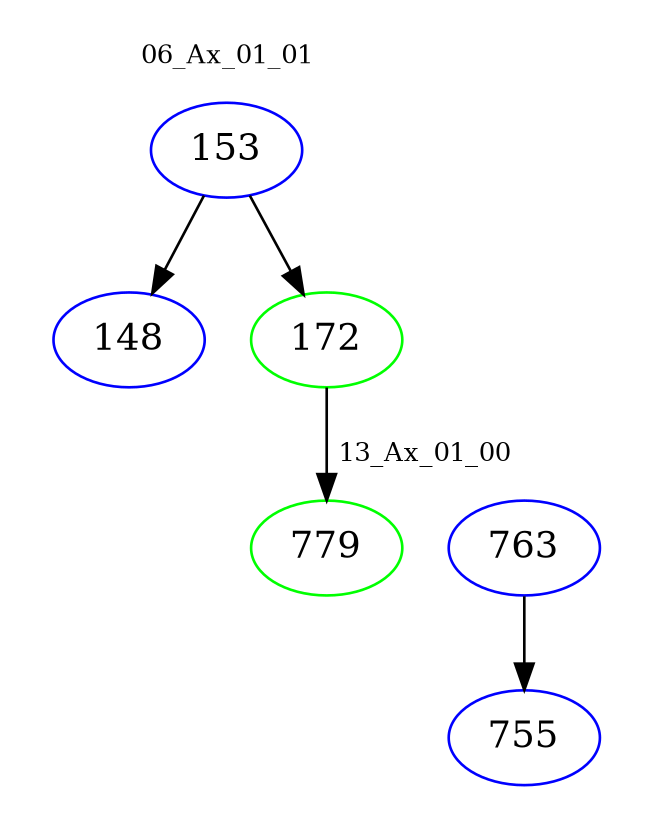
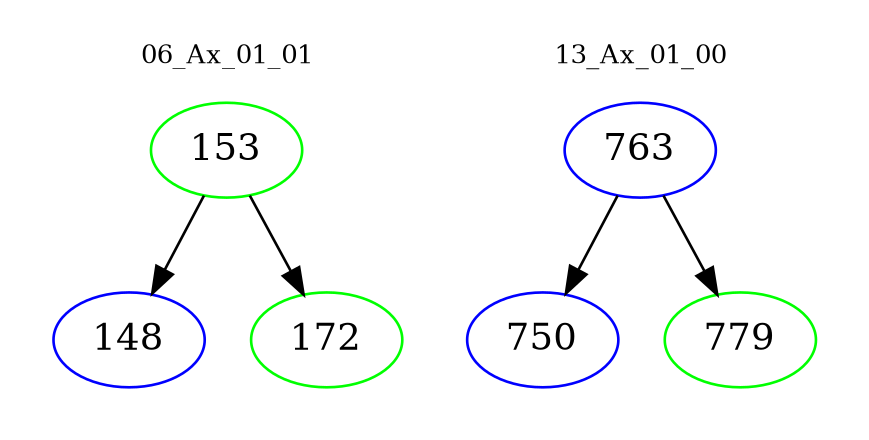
(227, 150) -> (227, 150)
(327, 446) -> (684, 233)
(524, 738) -> (543, 340)
